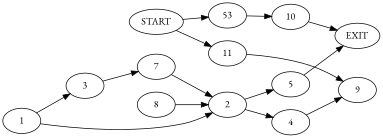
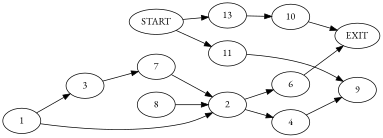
(227, 15) -> (227, 15)
(291, 84) -> (291, 84)
